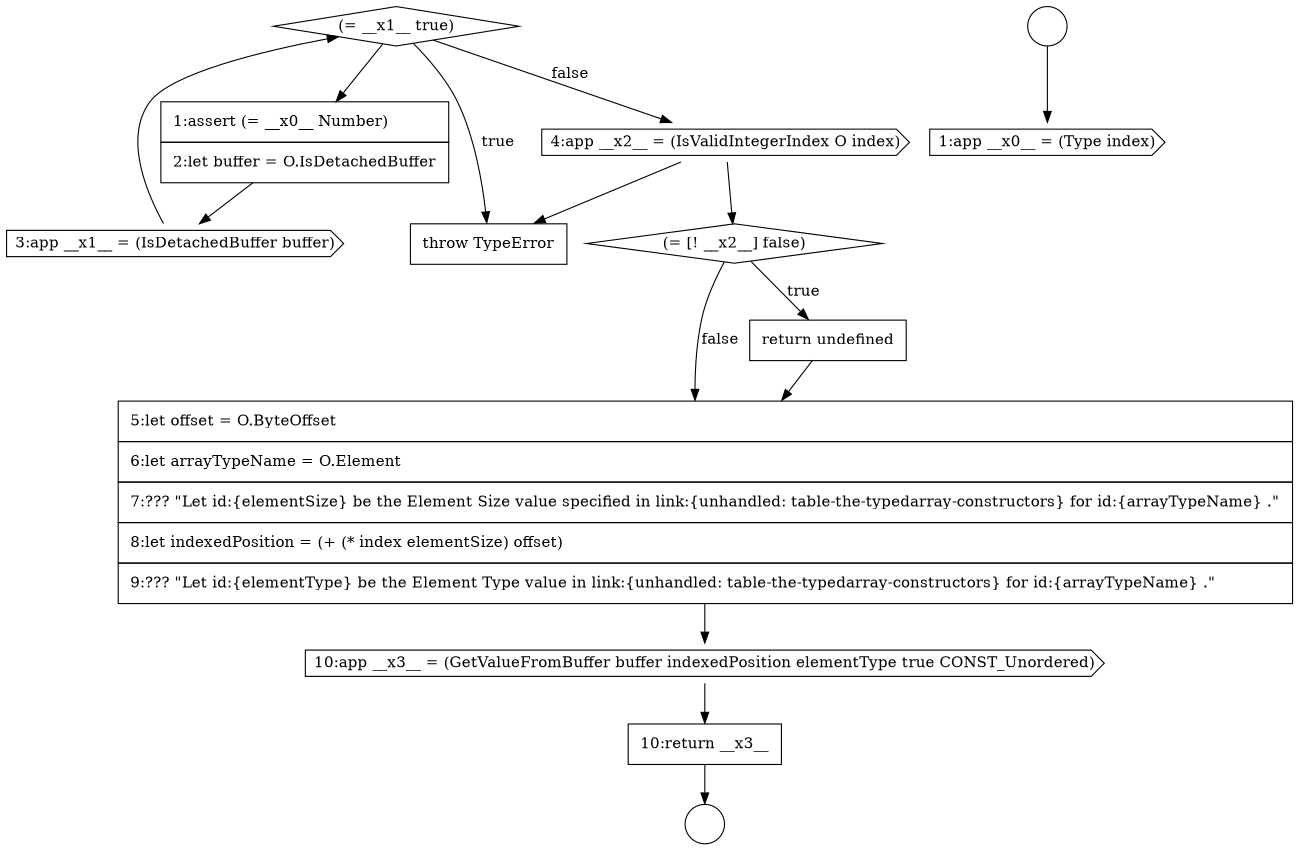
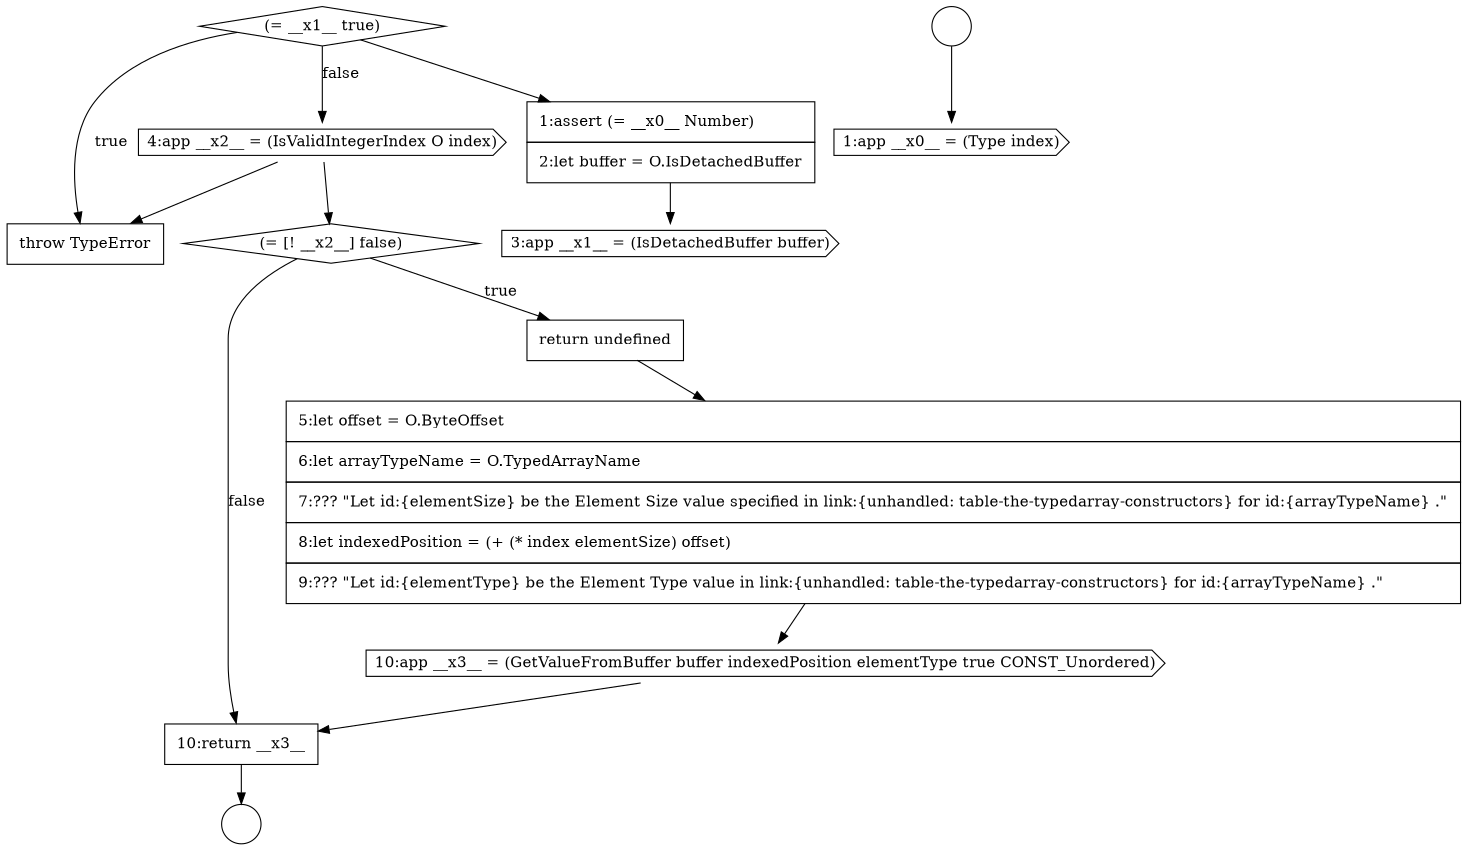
(174, 83) -> none
(701, 324) -> (228, 470)
(266, 461) -> (470, 461)
